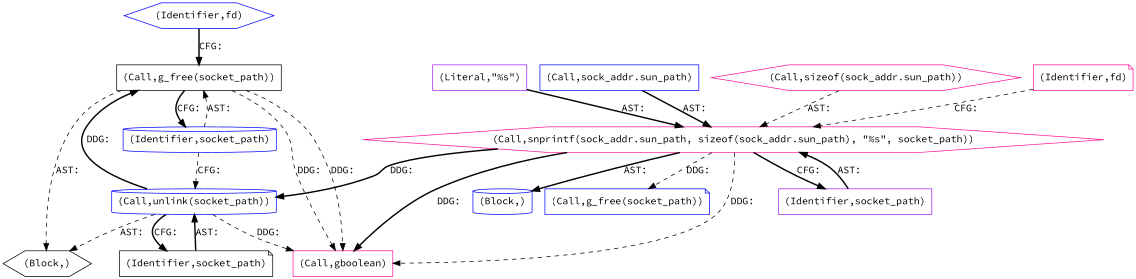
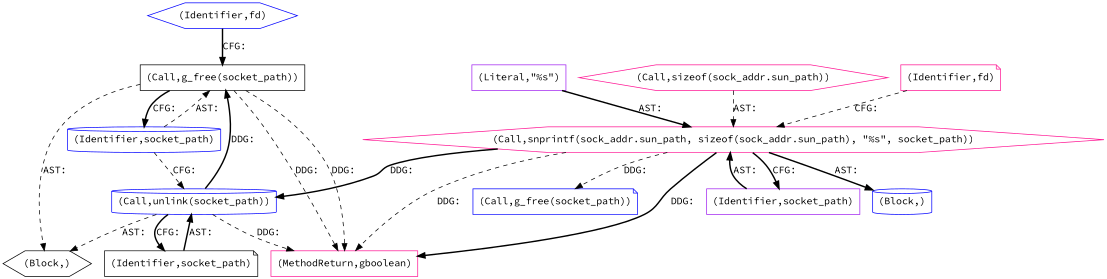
(619, 78) -> none
(343, 264) -> (344, 264)
